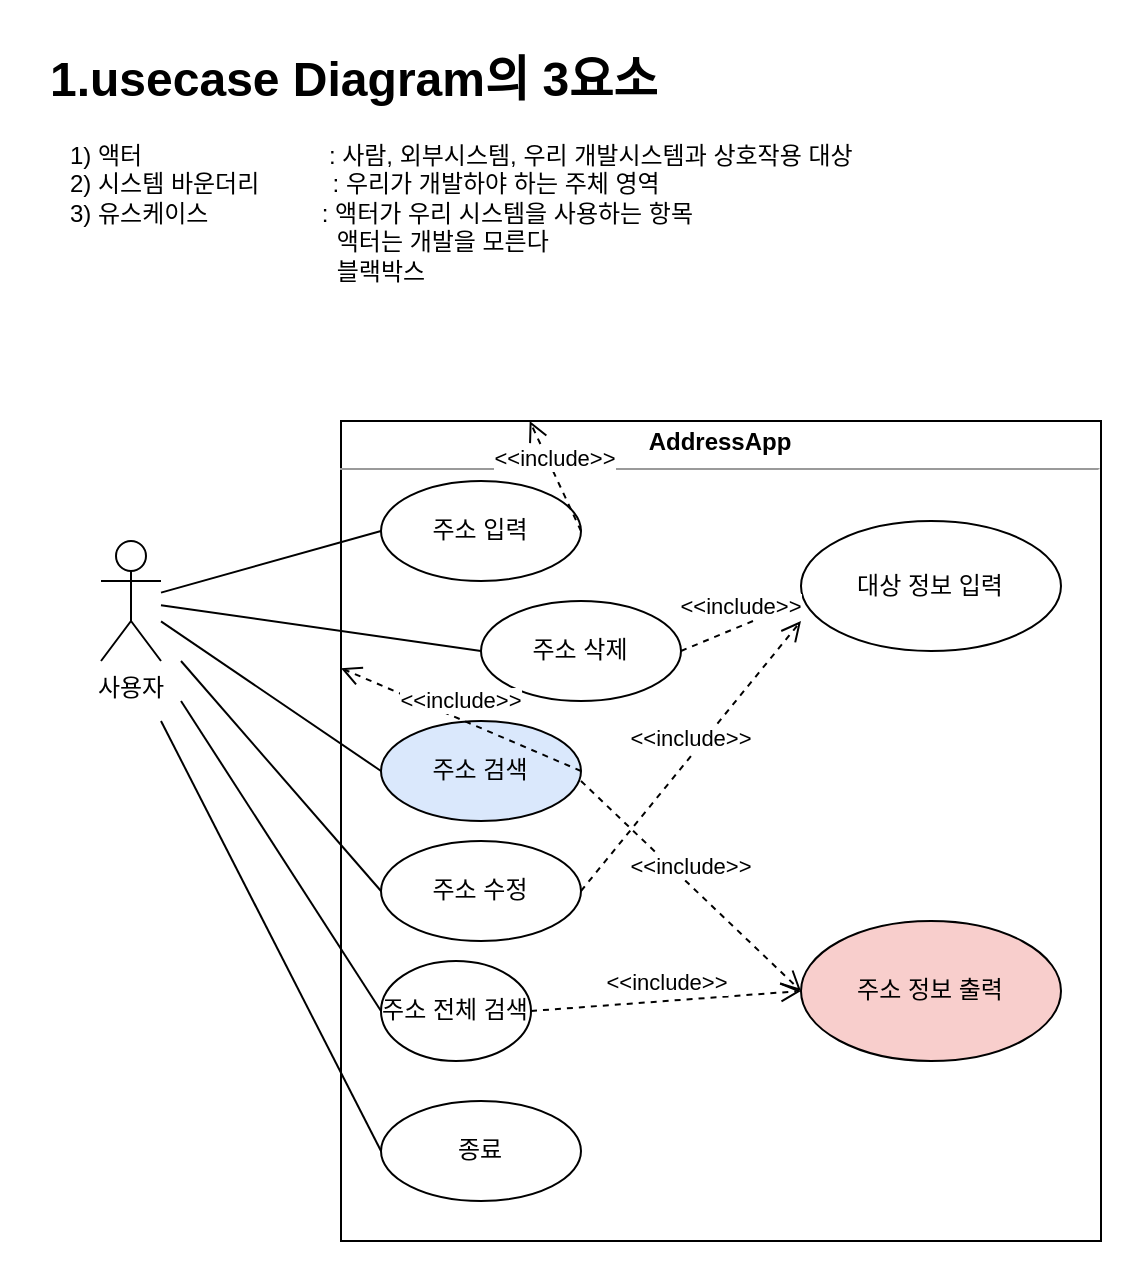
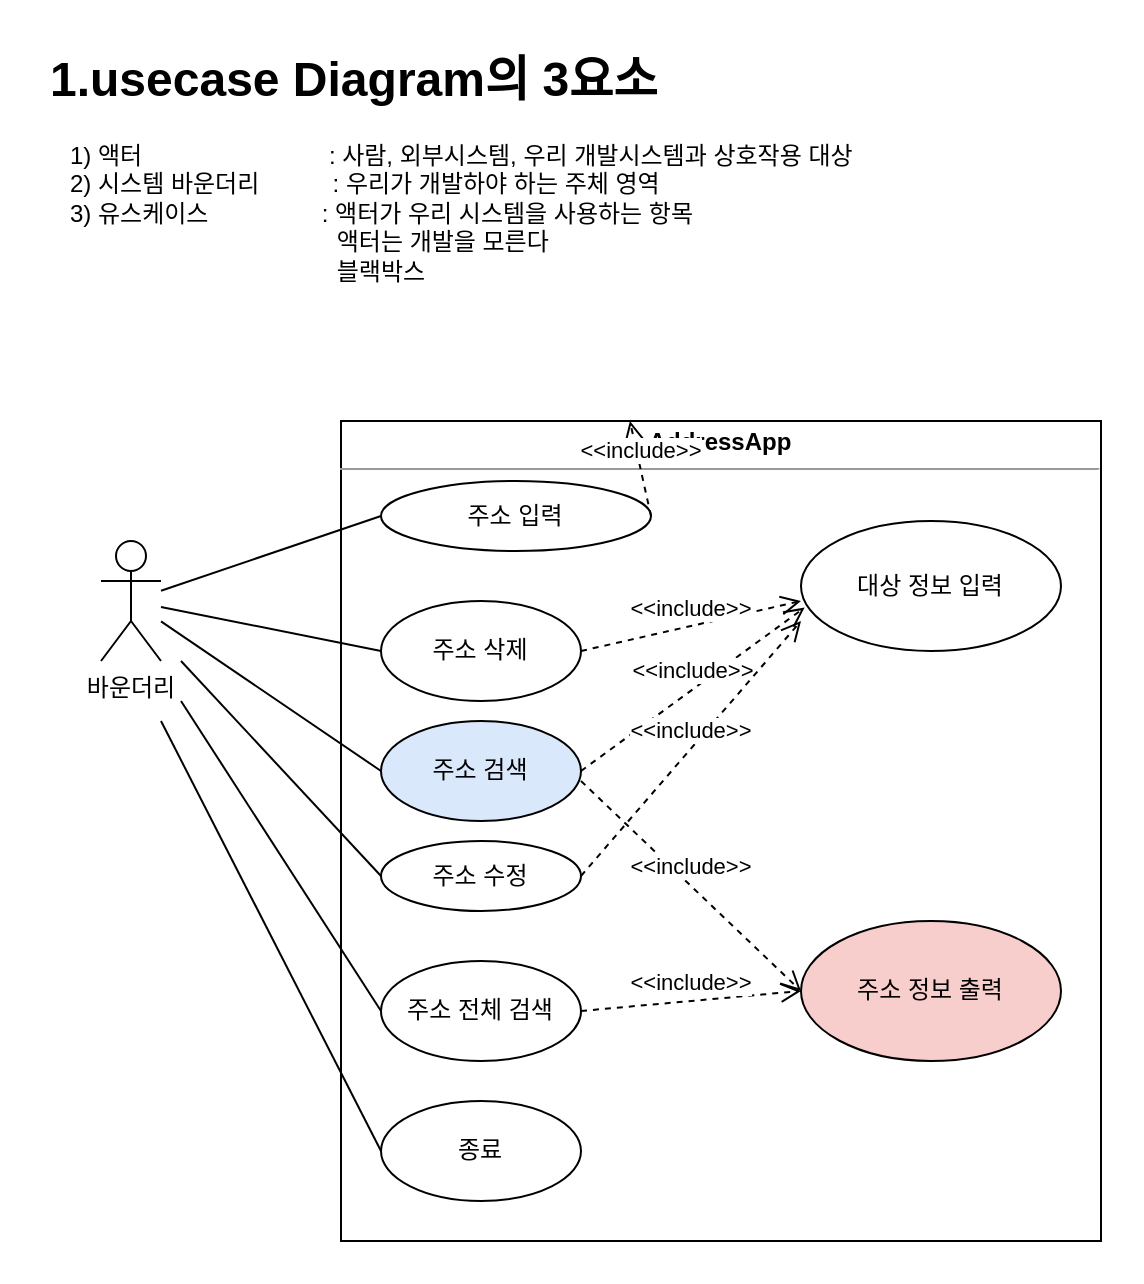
(481, 531) -> (516, 516)
(581, 651) -> (481, 651)
(132, 689) -> (132, 689)
(513, 742) -> (727, 665)
(481, 891) -> (481, 876)
(456, 1011) -> (481, 1011)
